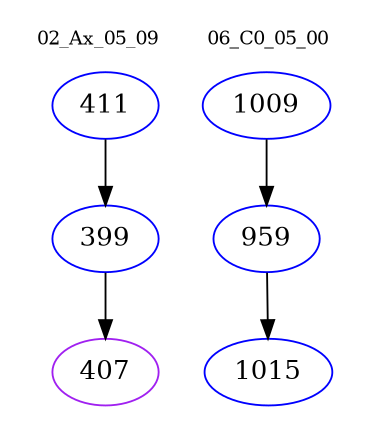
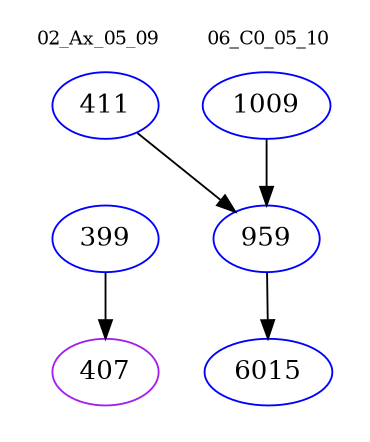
(268, 40) -> (268, 40)
(106, 163) -> (162, 153)
(268, 372) -> (268, 372)
